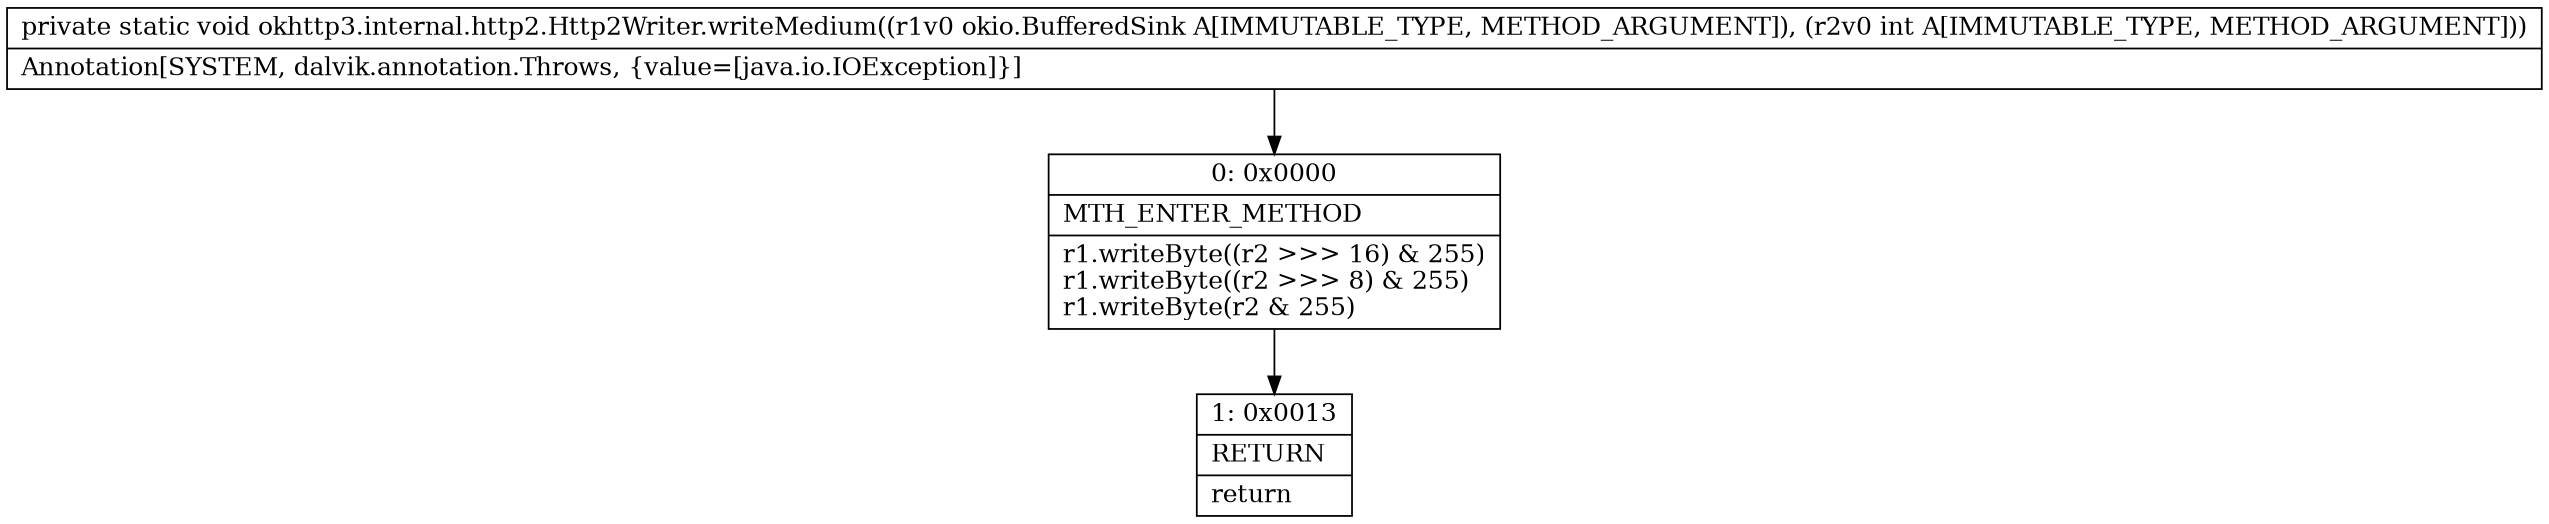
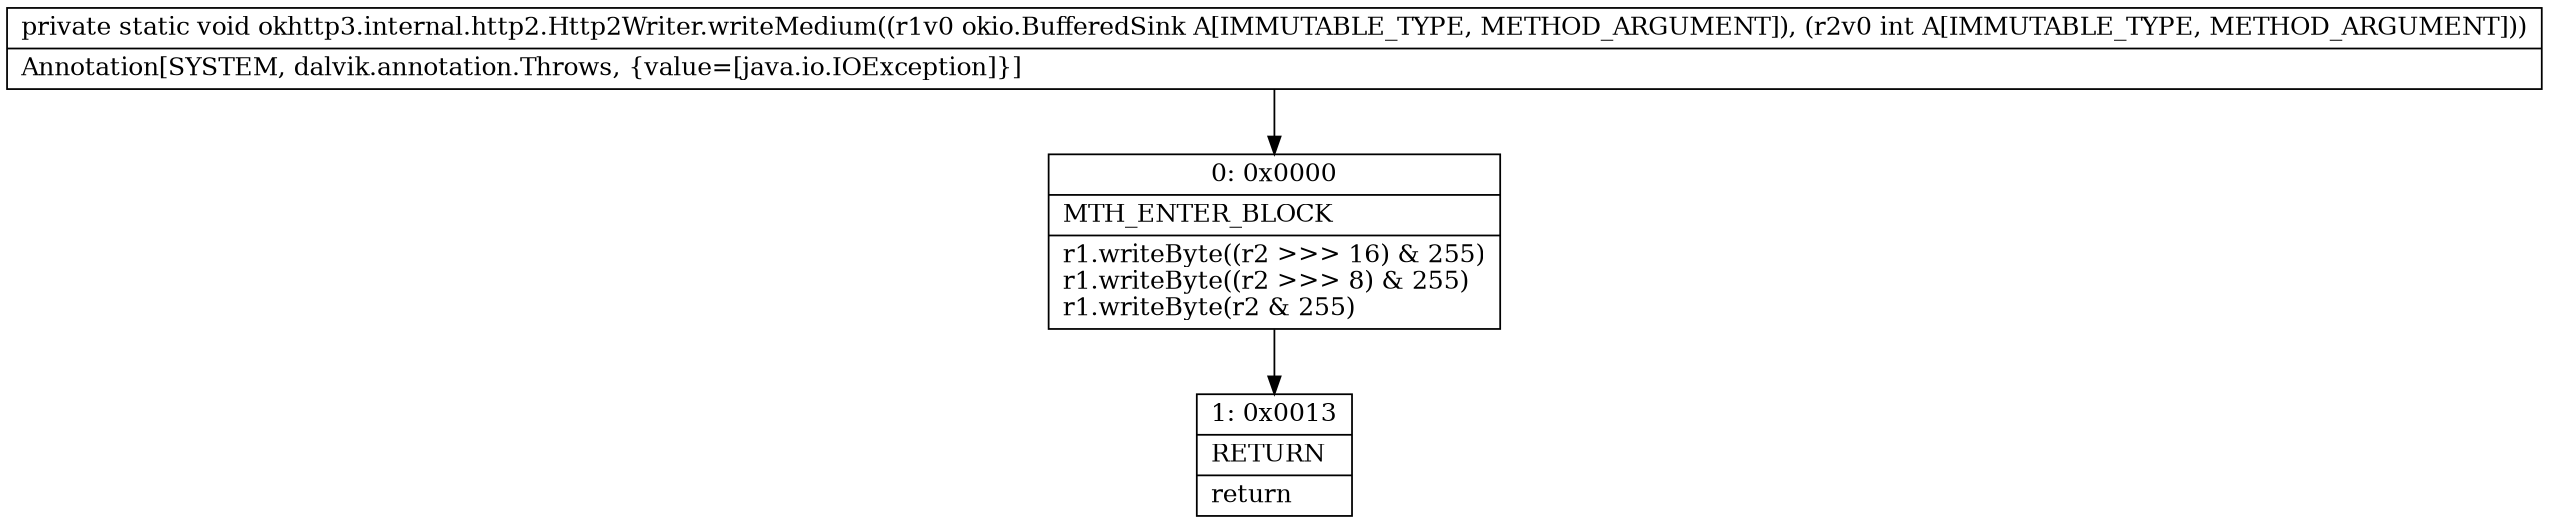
(1213, 214) -> (1199, 214)
